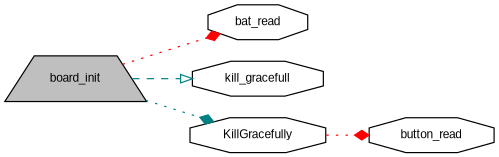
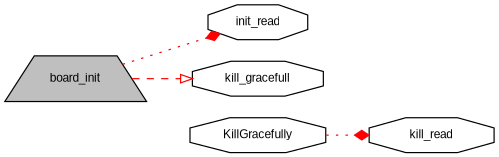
(258, 22) -> (258, 22)
(156, 79) -> (156, 79)
(173, 109) -> none
(432, 135) -> (432, 135)
